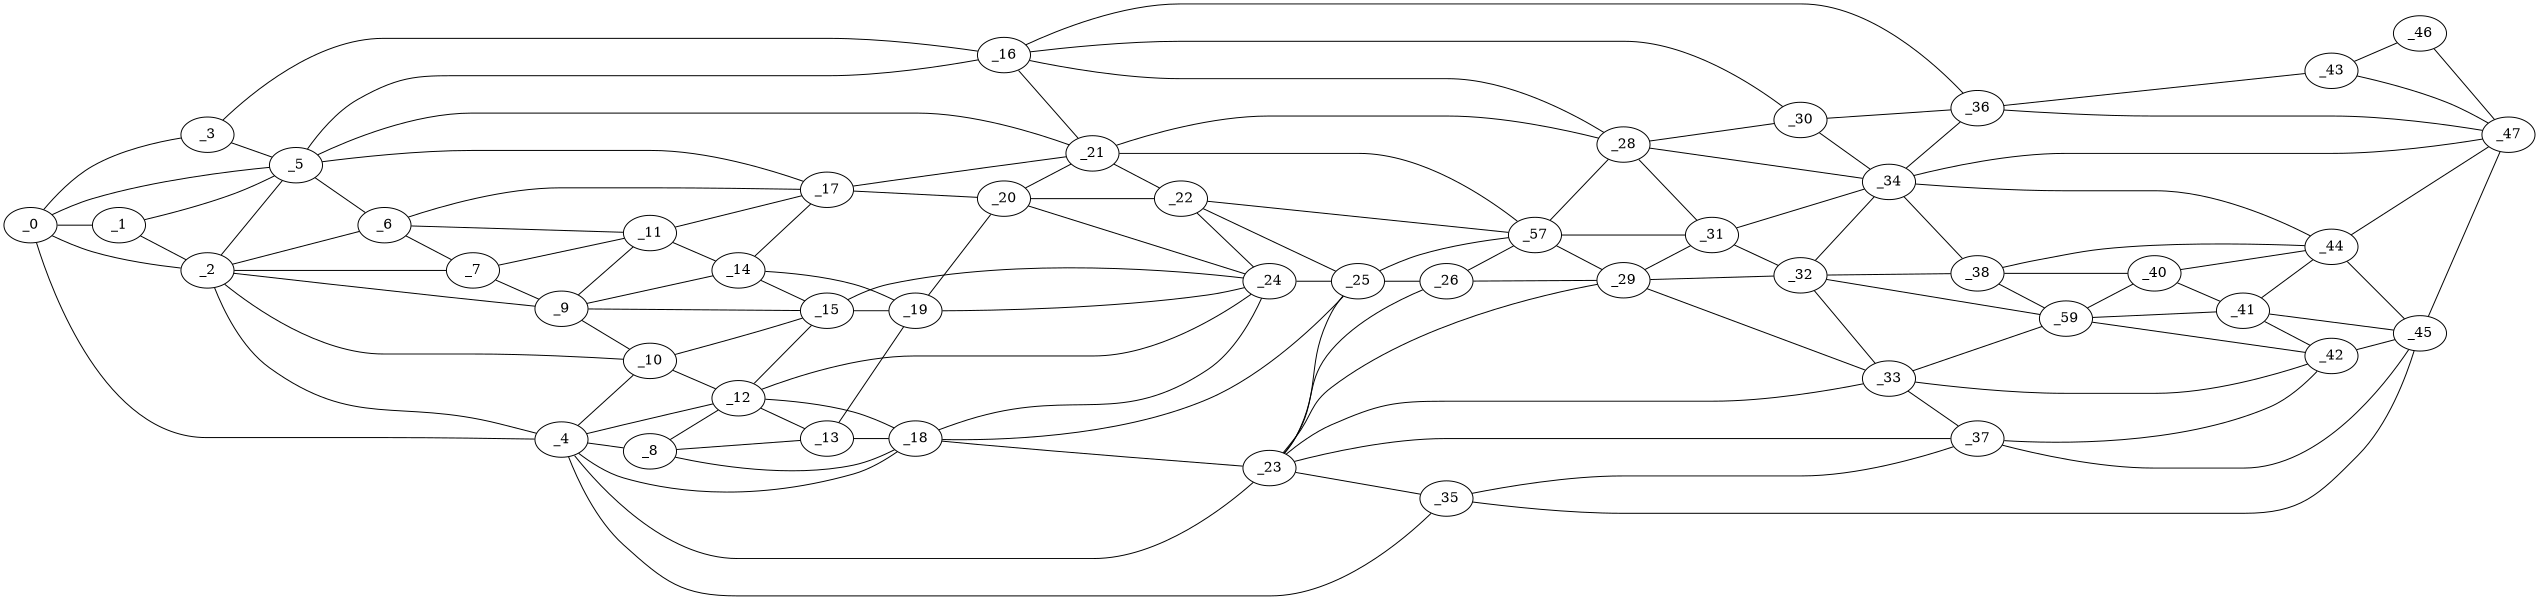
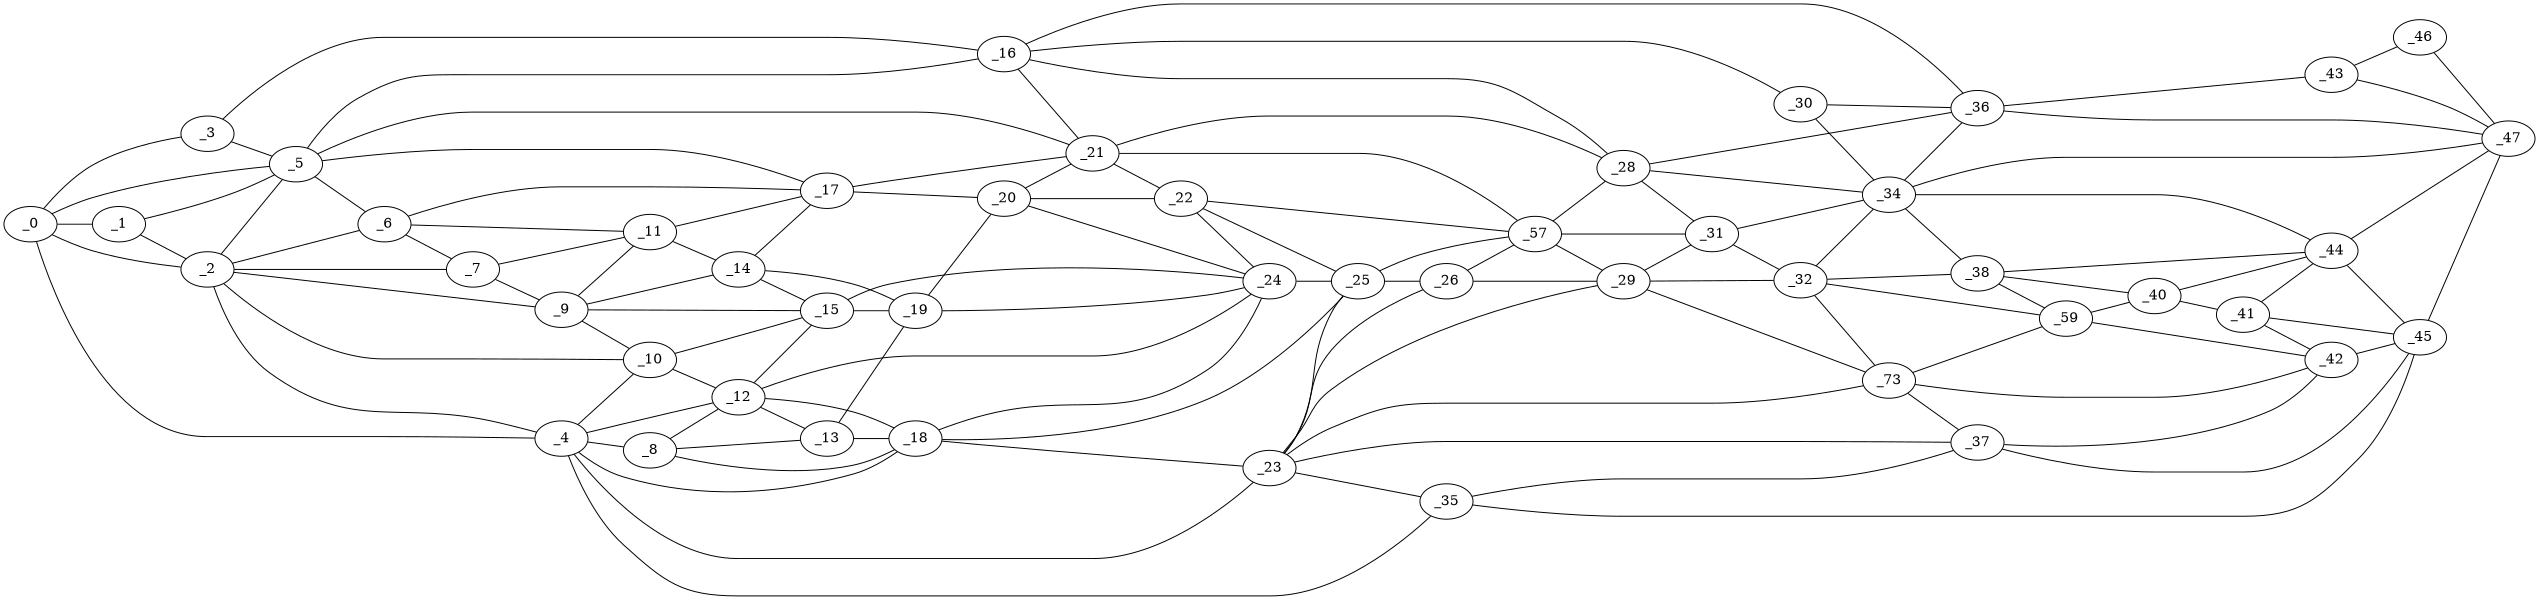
(1712, 132) -> (1800, 138)
(2155, 315) -> none
(1889, 379) -> (1889, 381)
